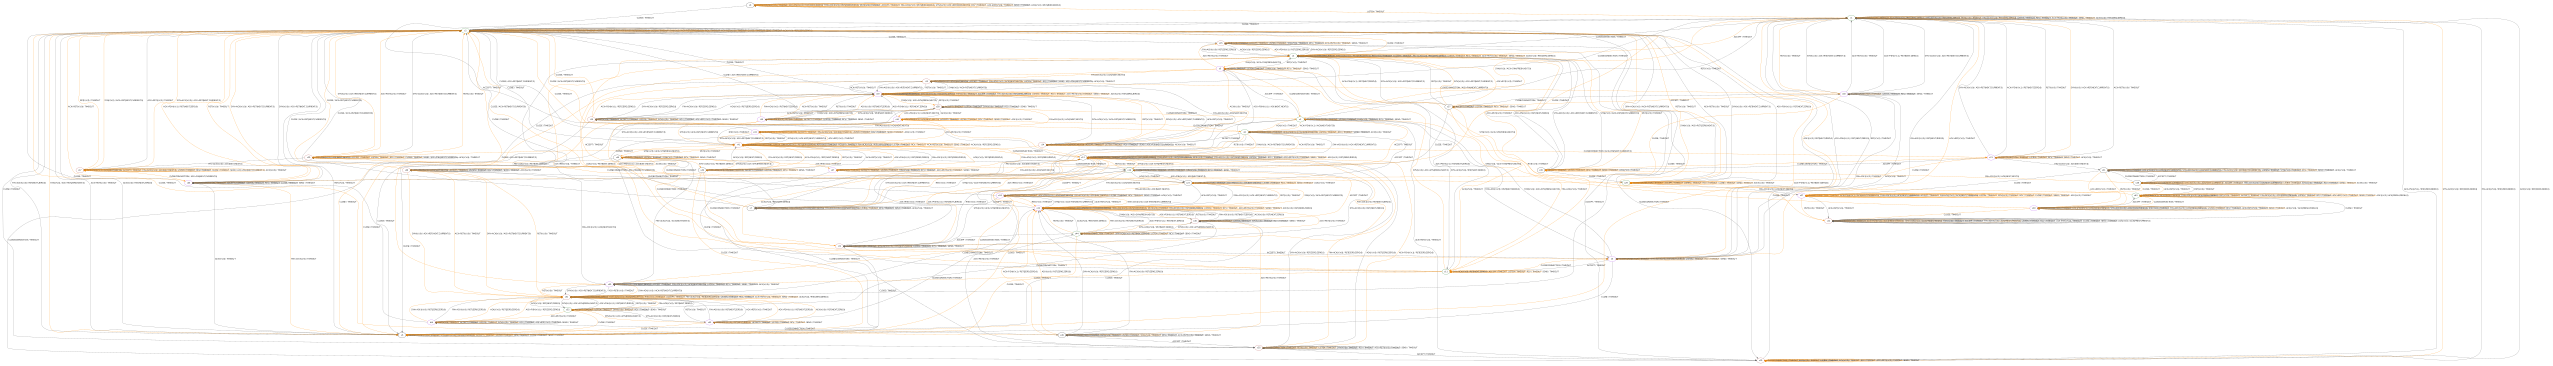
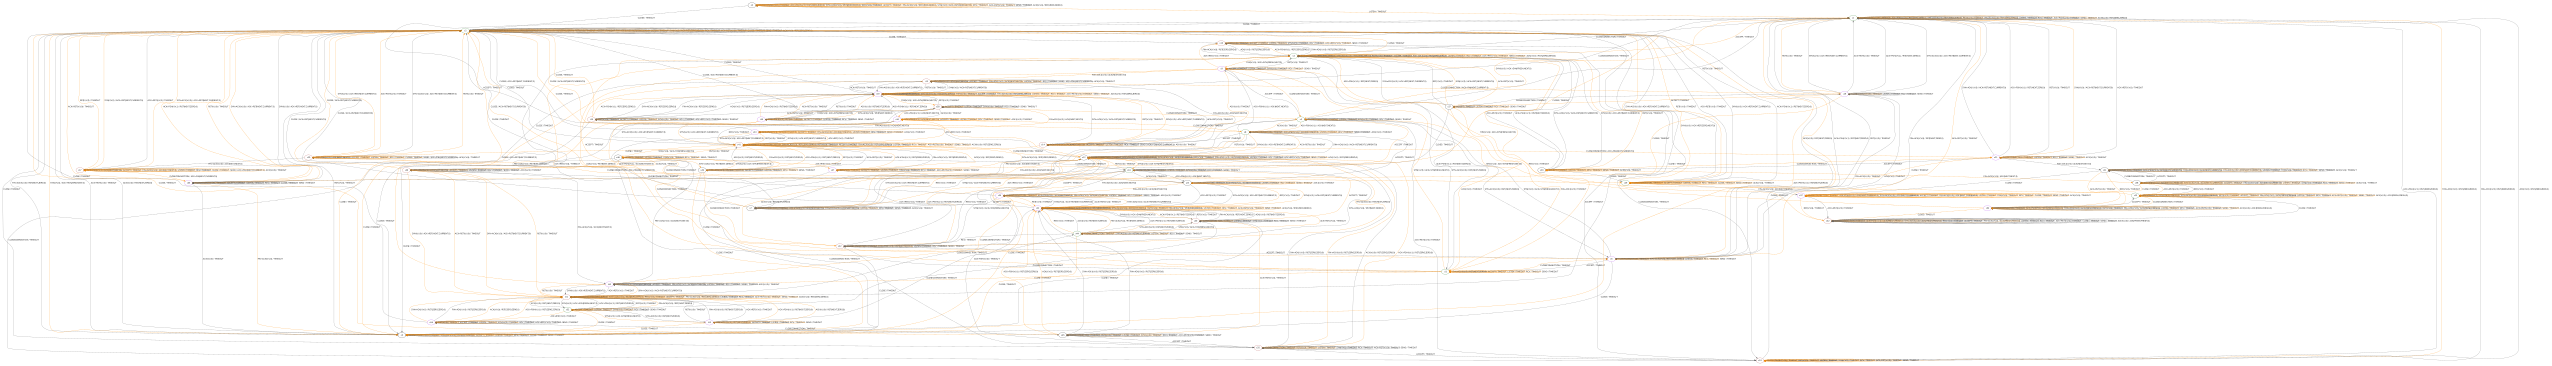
(966, 240) -> (968, 240)
